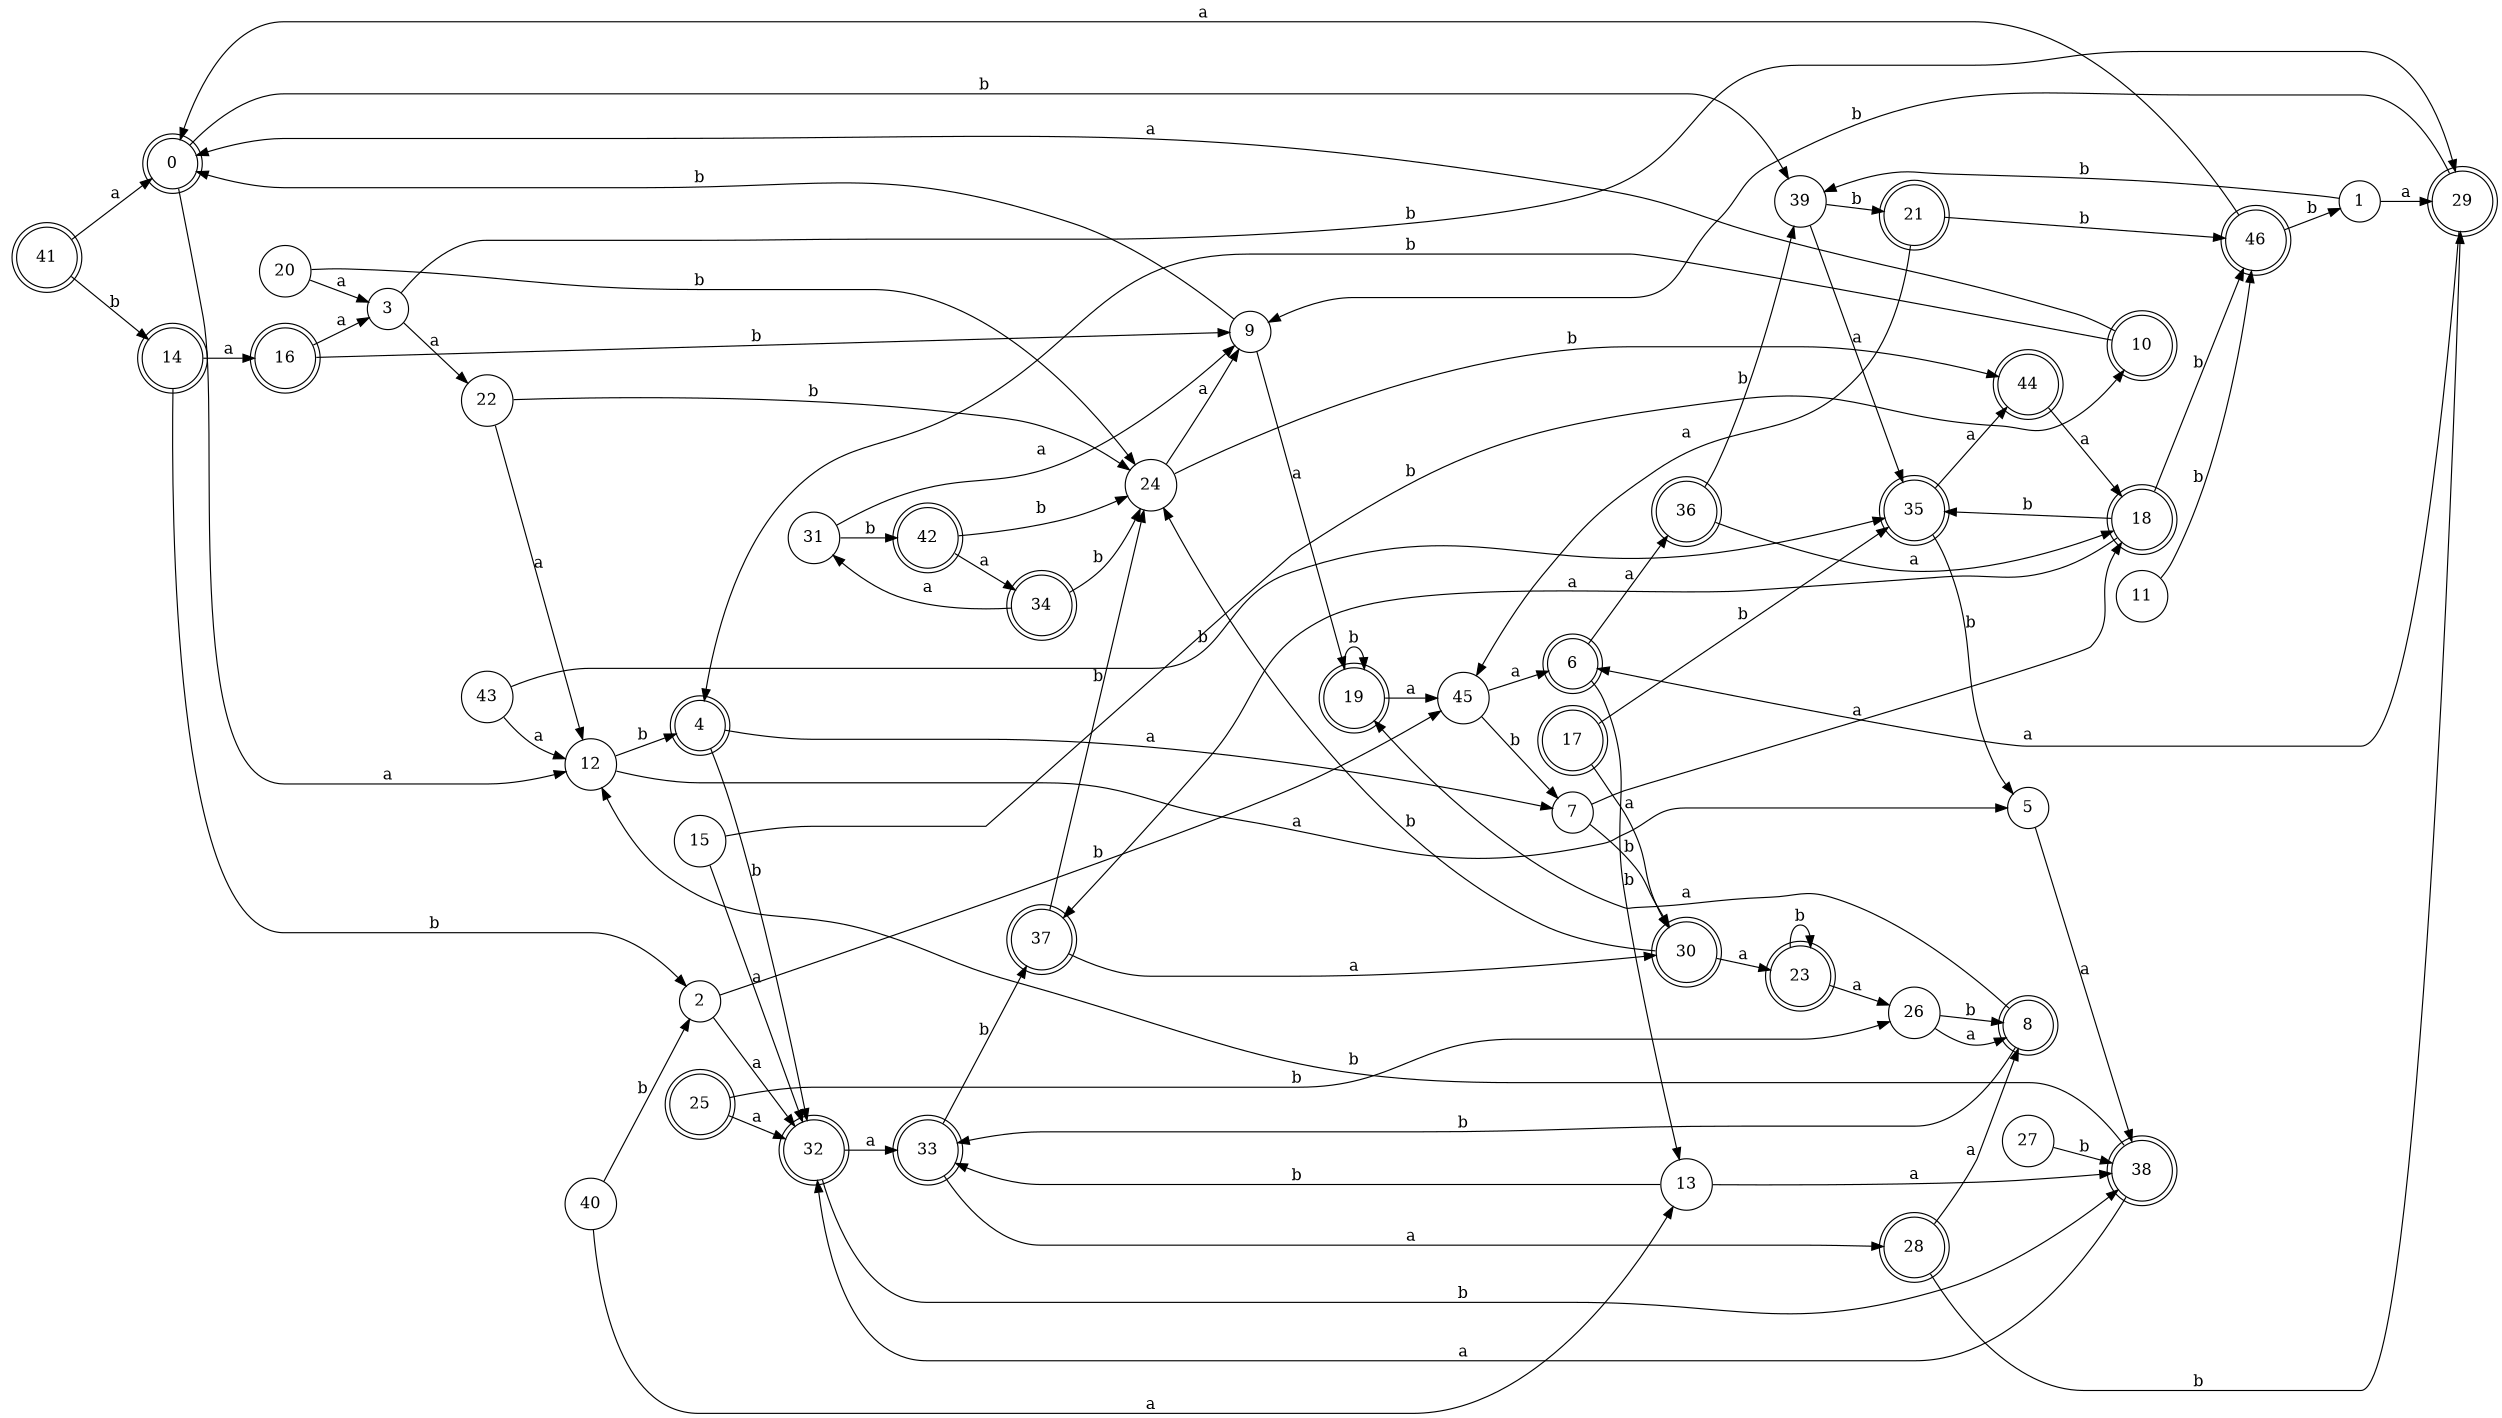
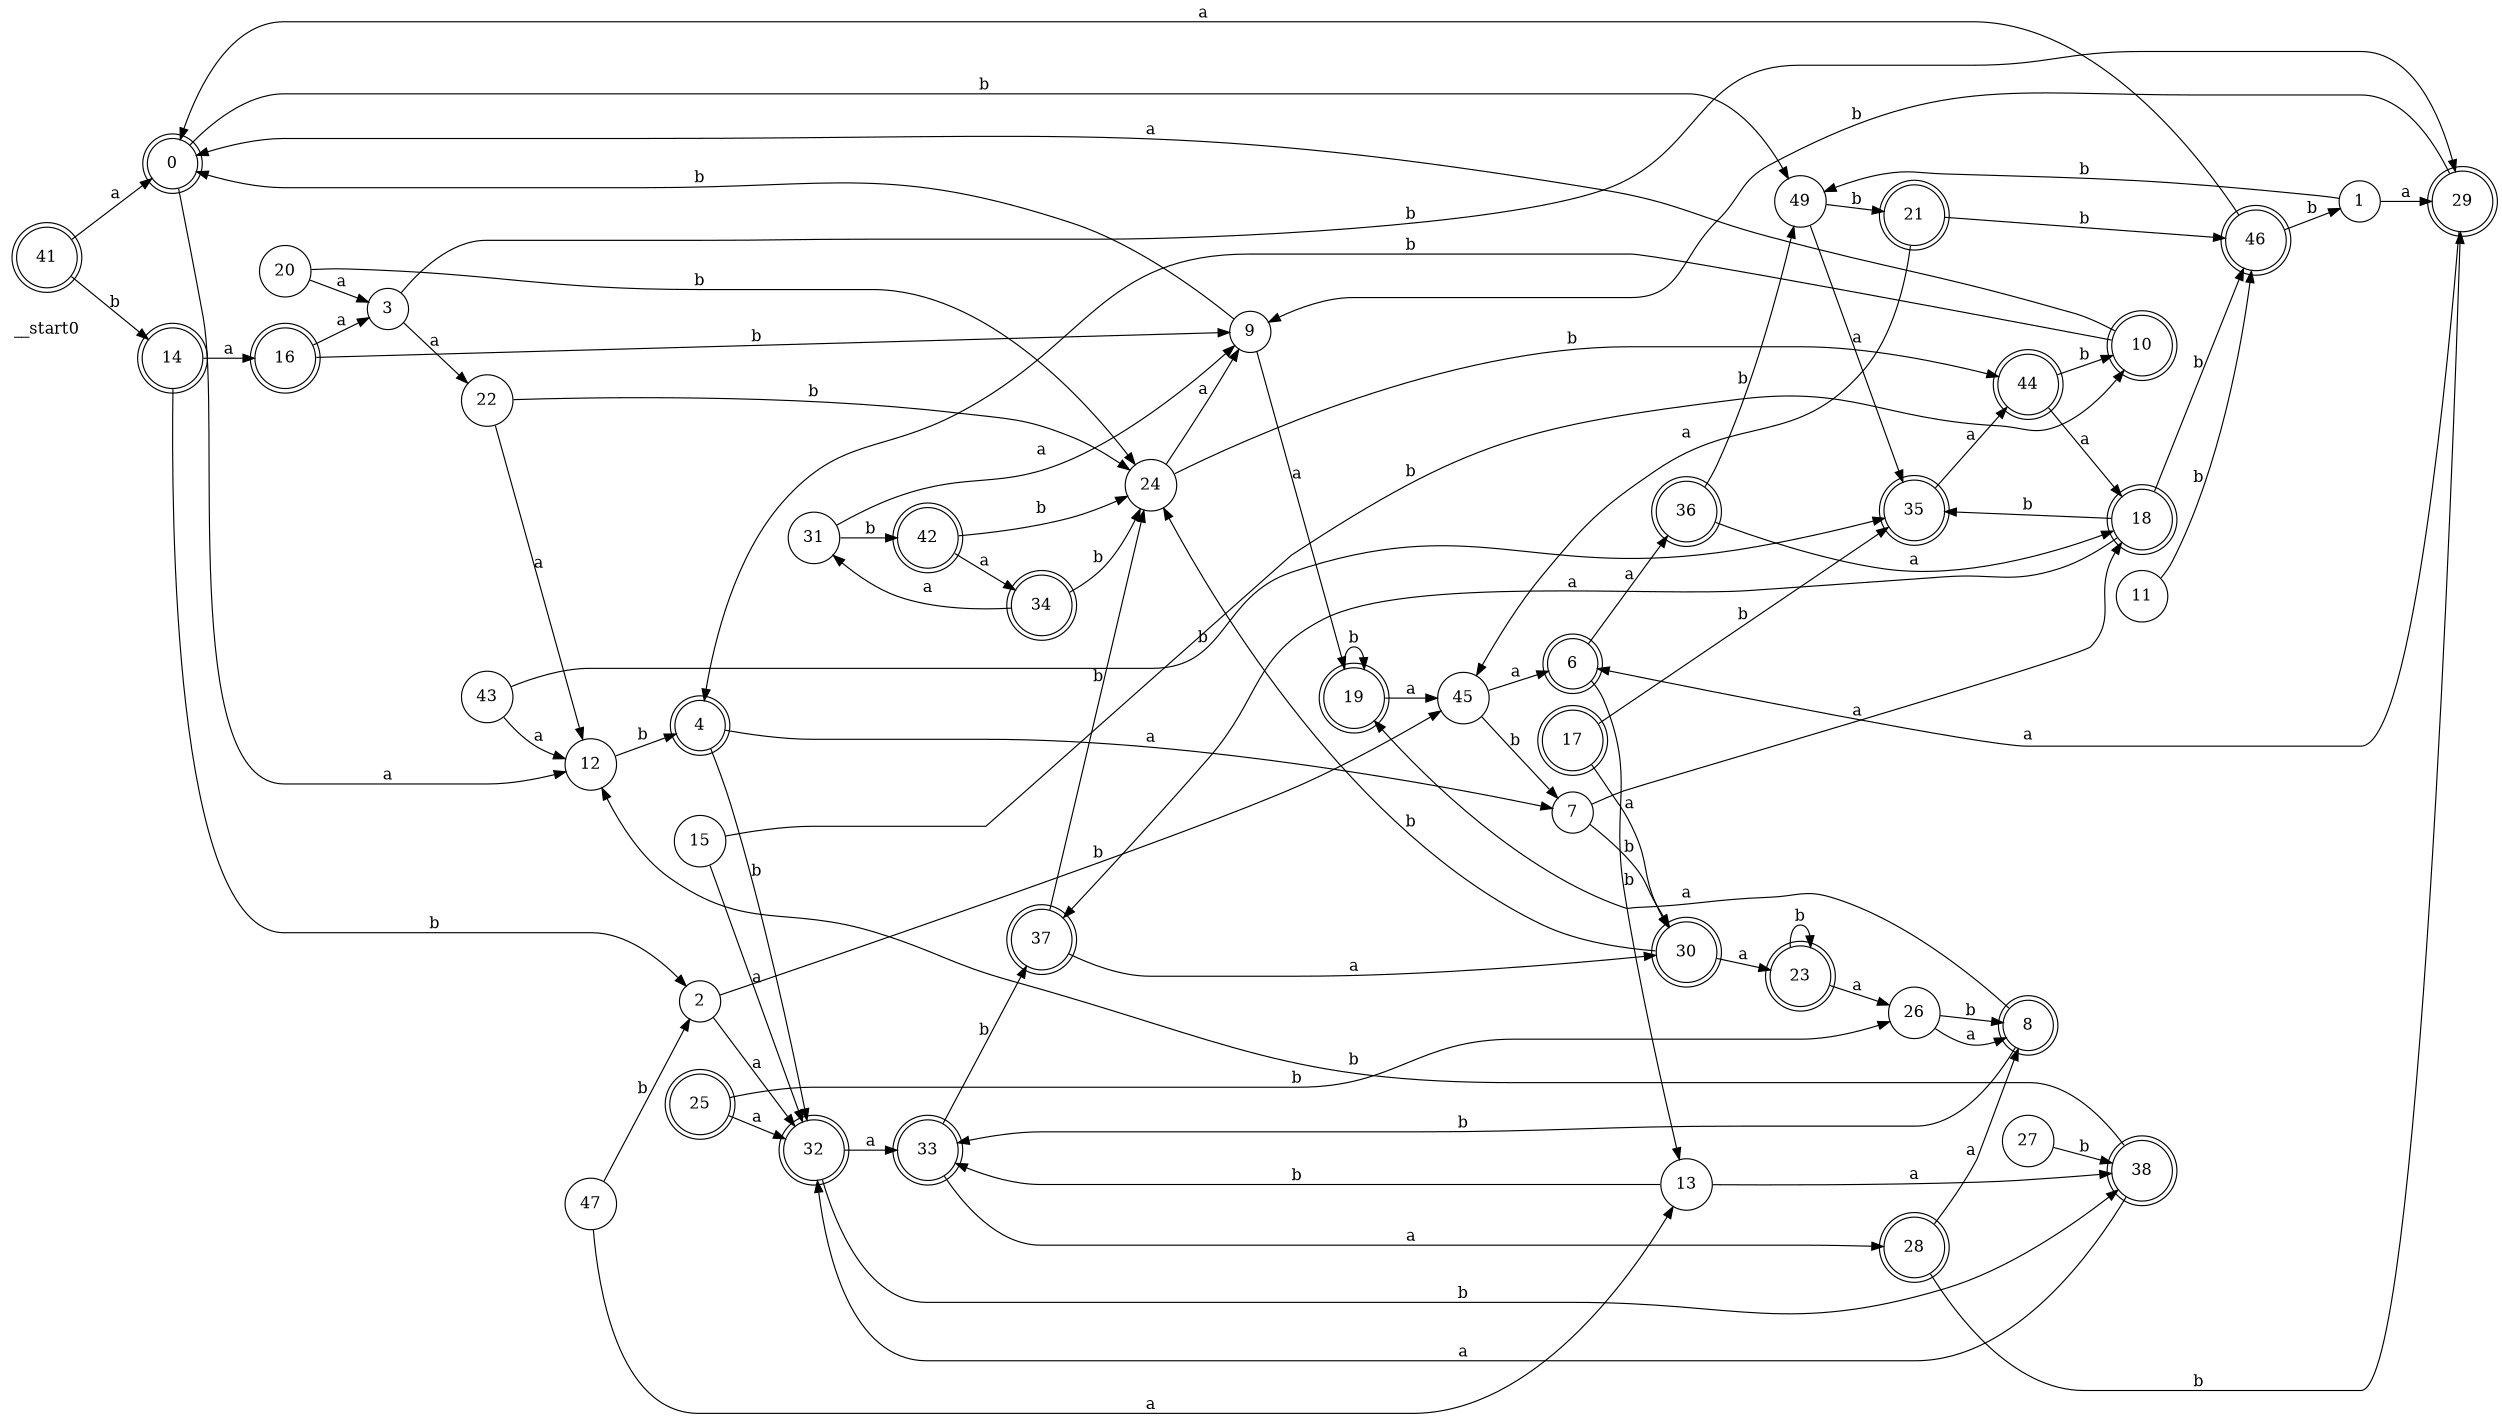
(1800, 201) -> (1800, 201)
none -> (47, 330)
none -> (2080, 367)
(2028, 808) -> none
(591, 1204) -> (591, 1204)
